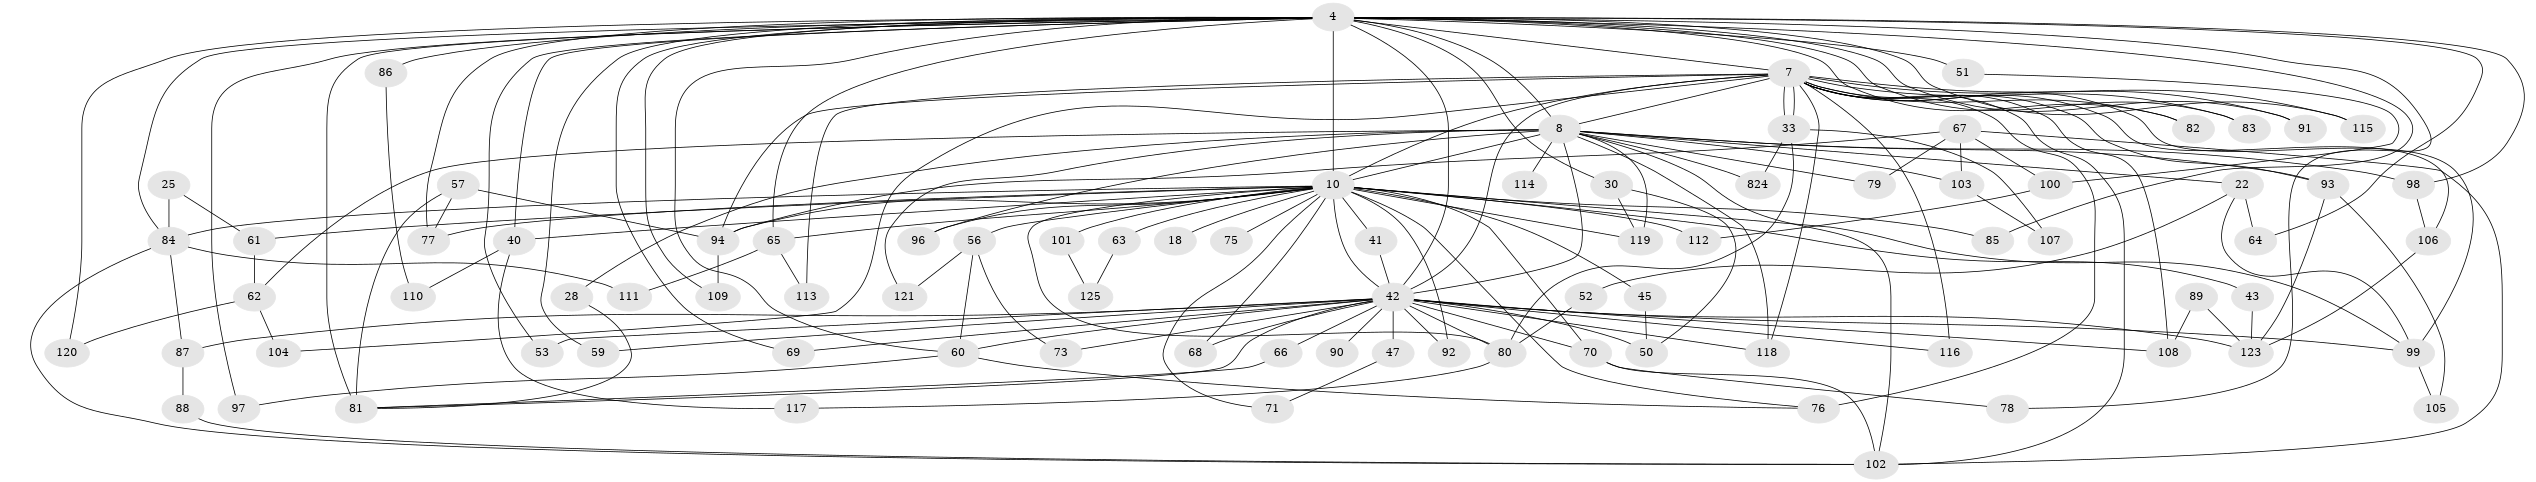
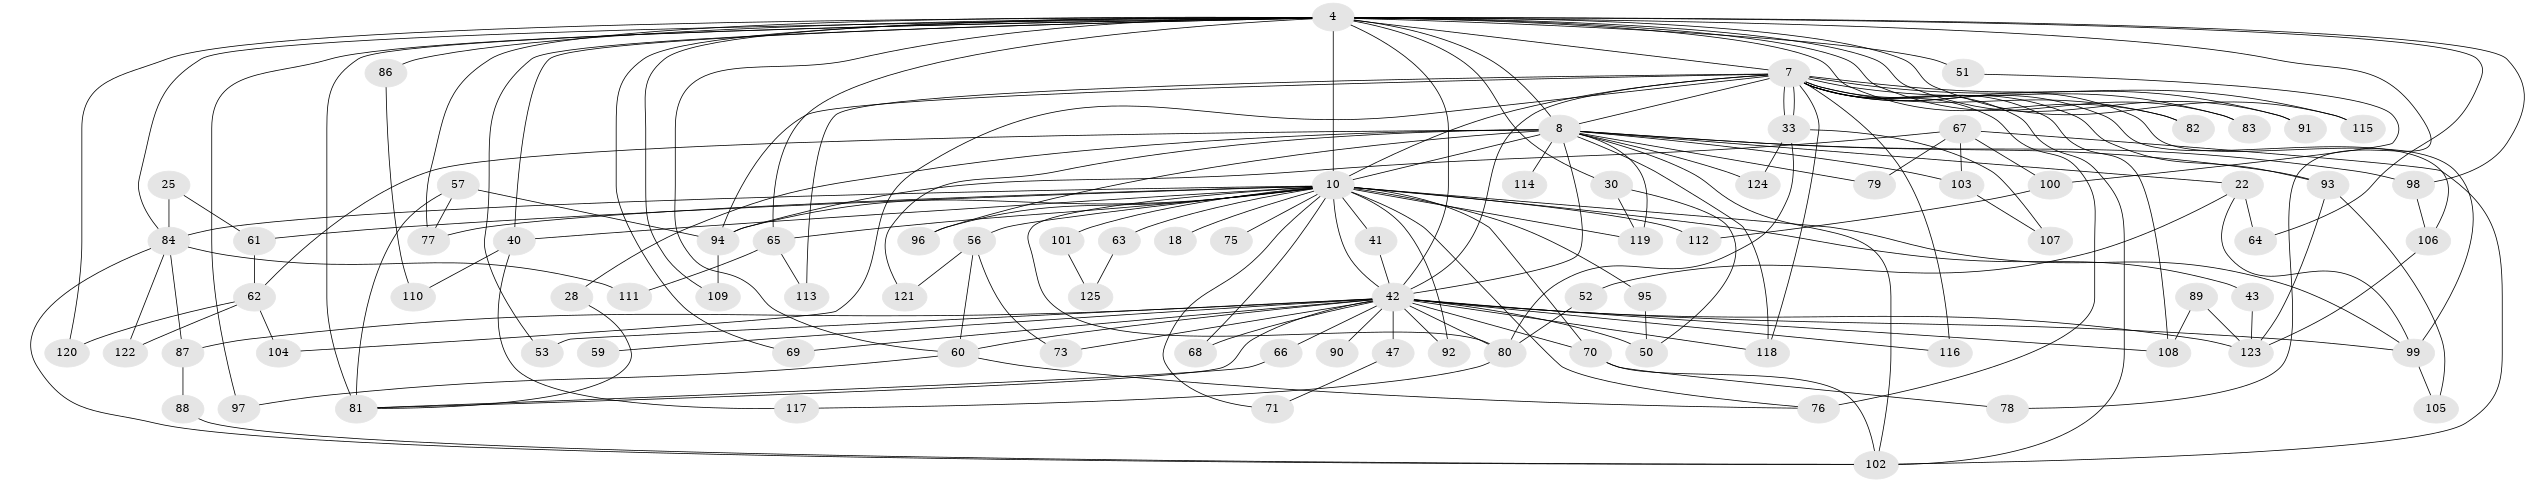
(649, 48) -> none
(1758, 185) -> (1758, 185)
(1993, 241) -> none
(1645, 297) -> (1645, 297)
none -> (125, 353)
